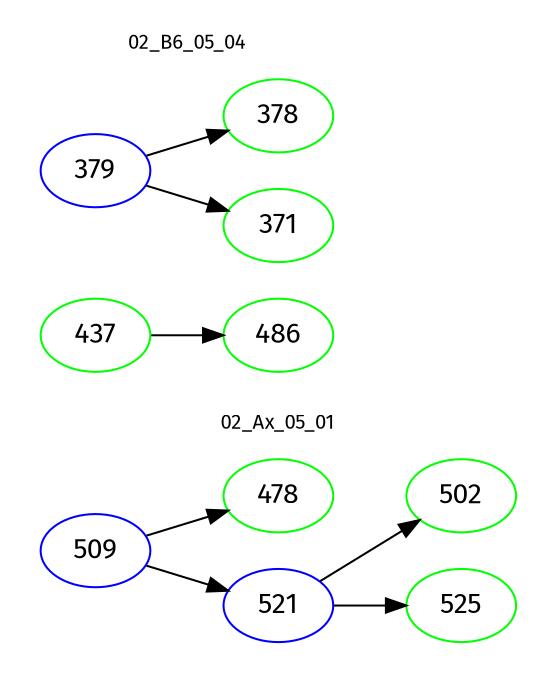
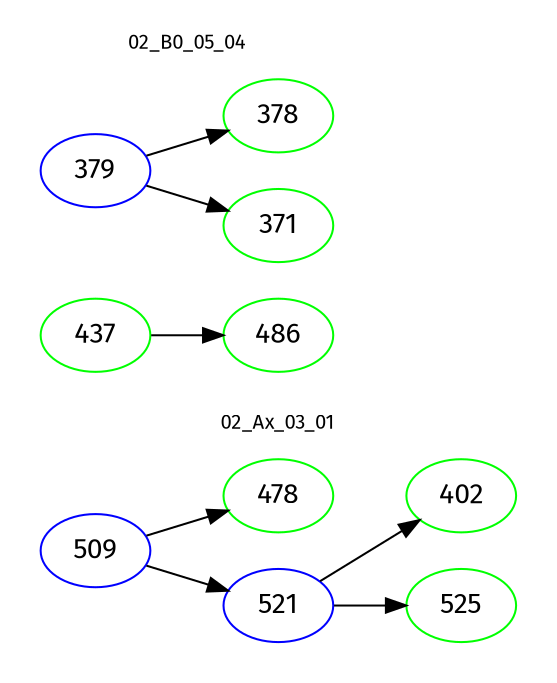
(187, 44) -> (187, 44)
(278, 424) -> (278, 424)
(461, 496) -> (461, 496)
